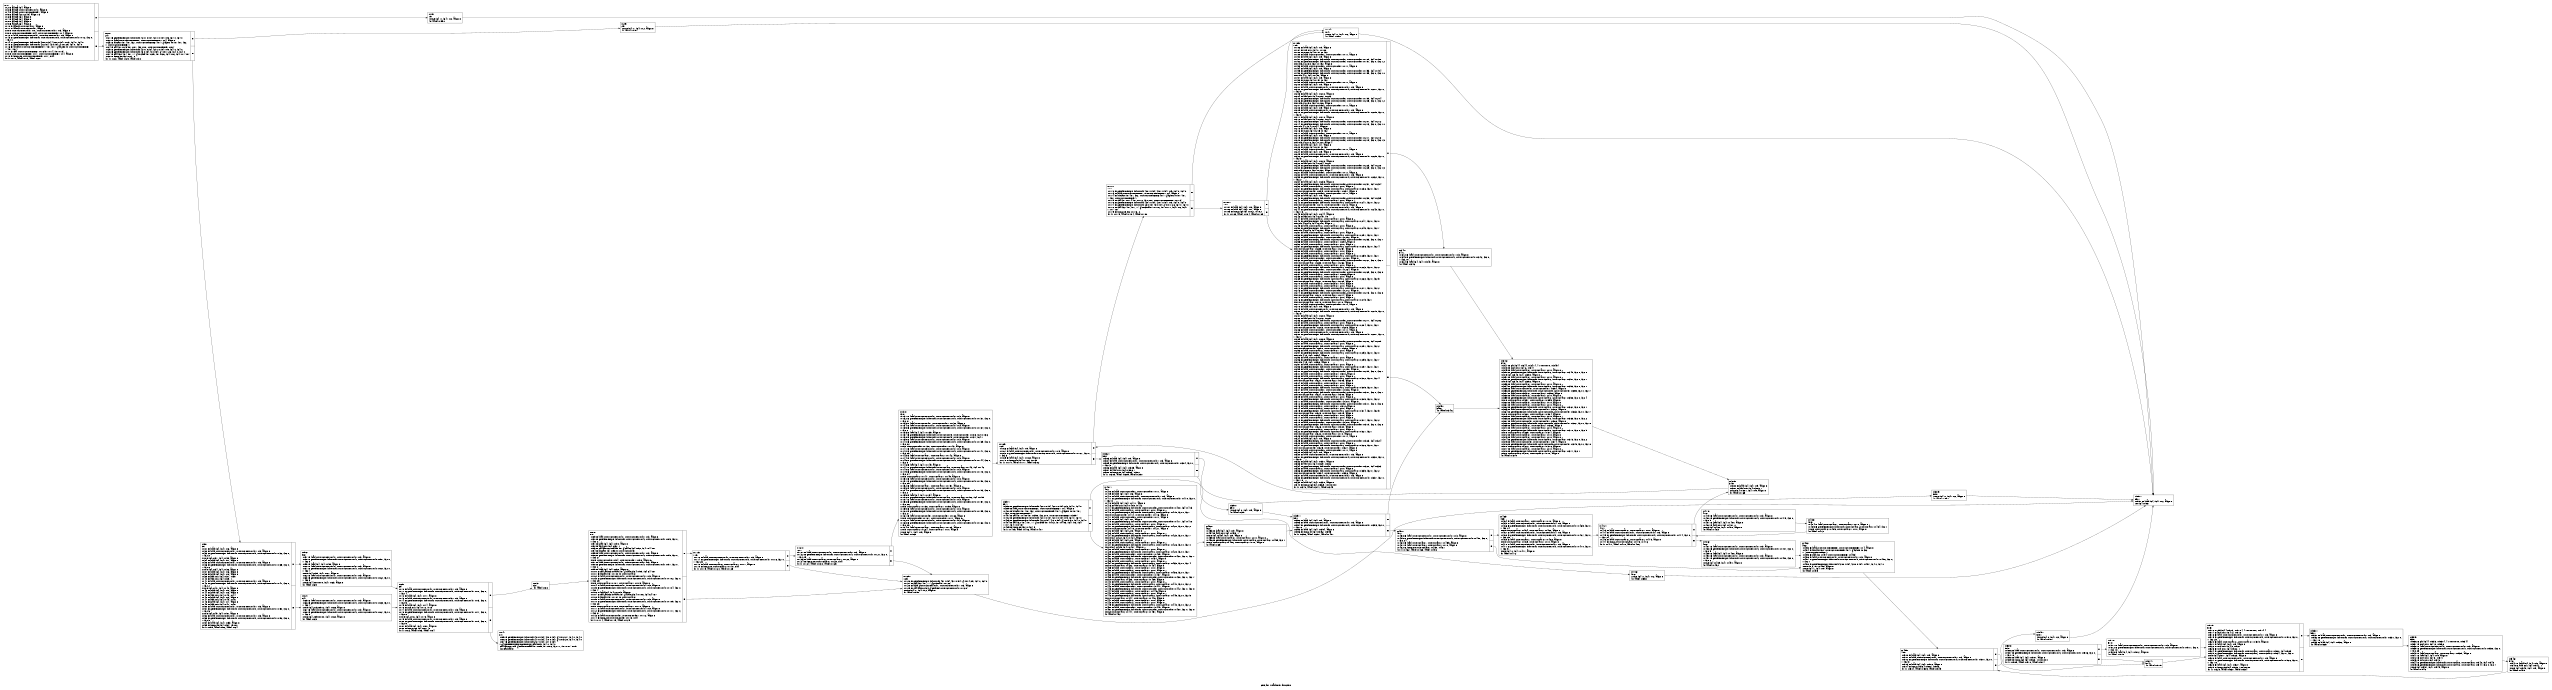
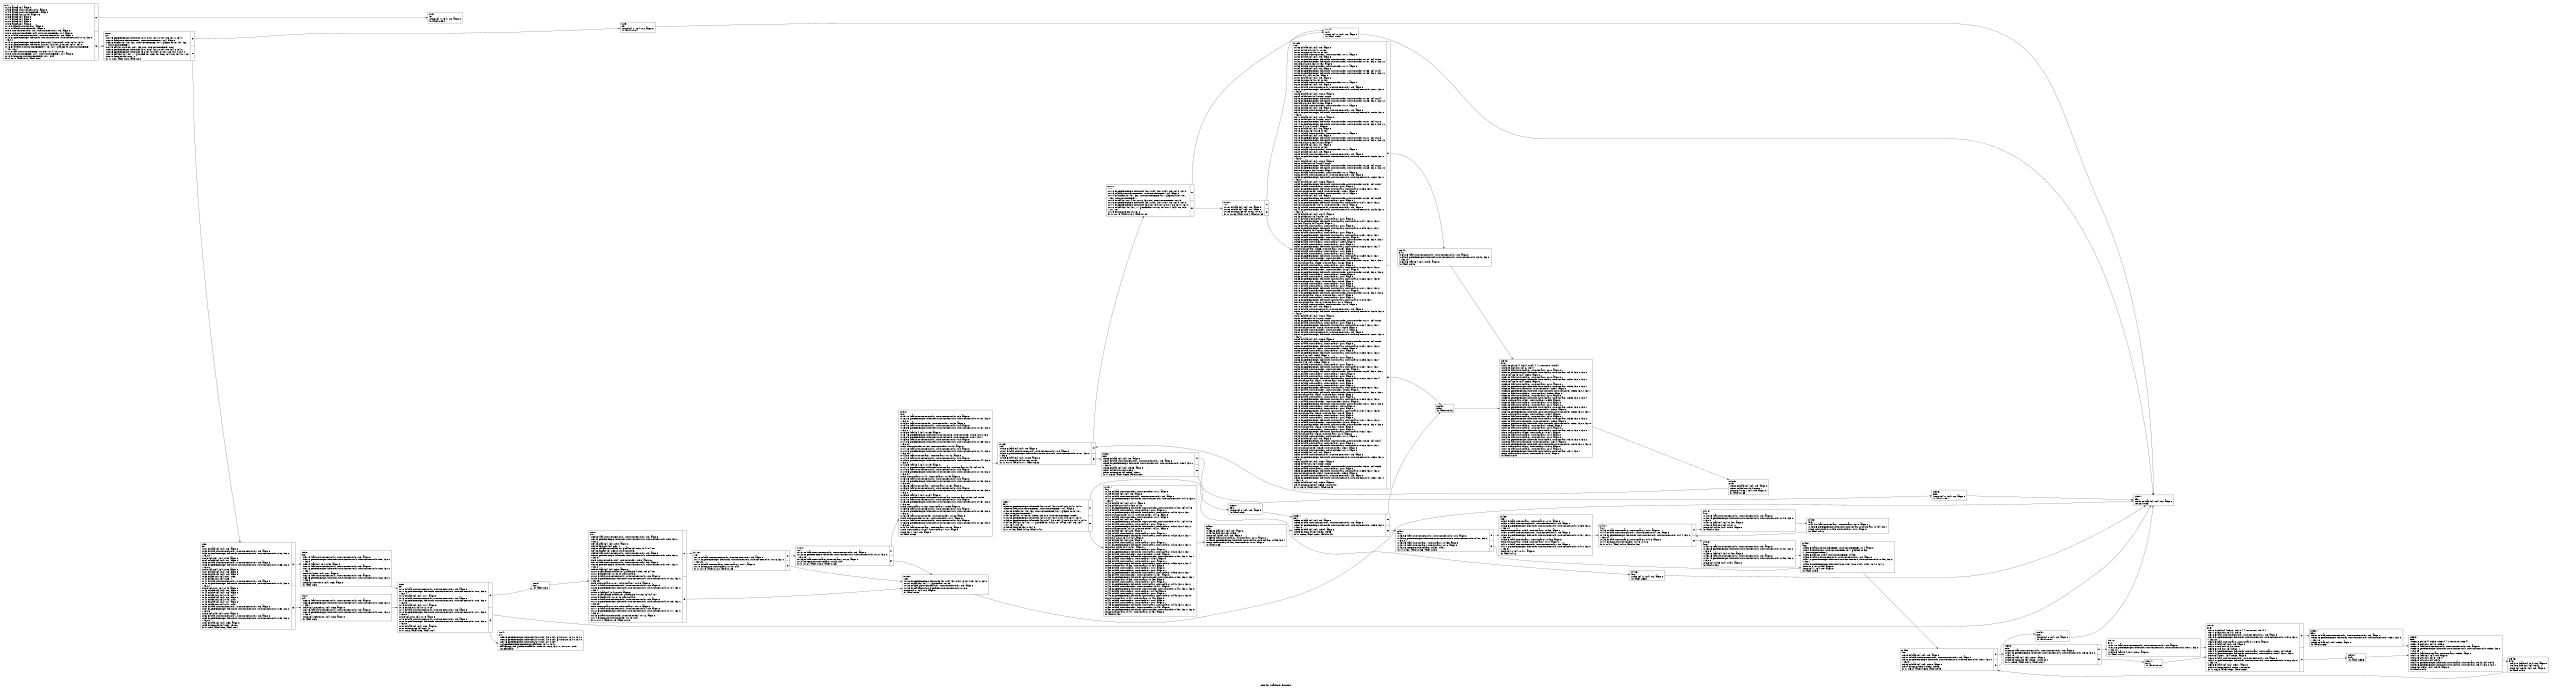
(1493, 18) -> (1344, 626)
(1705, 503) -> (1698, 530)
none -> (2356, 658)
(2066, 669) -> (2000, 654)
